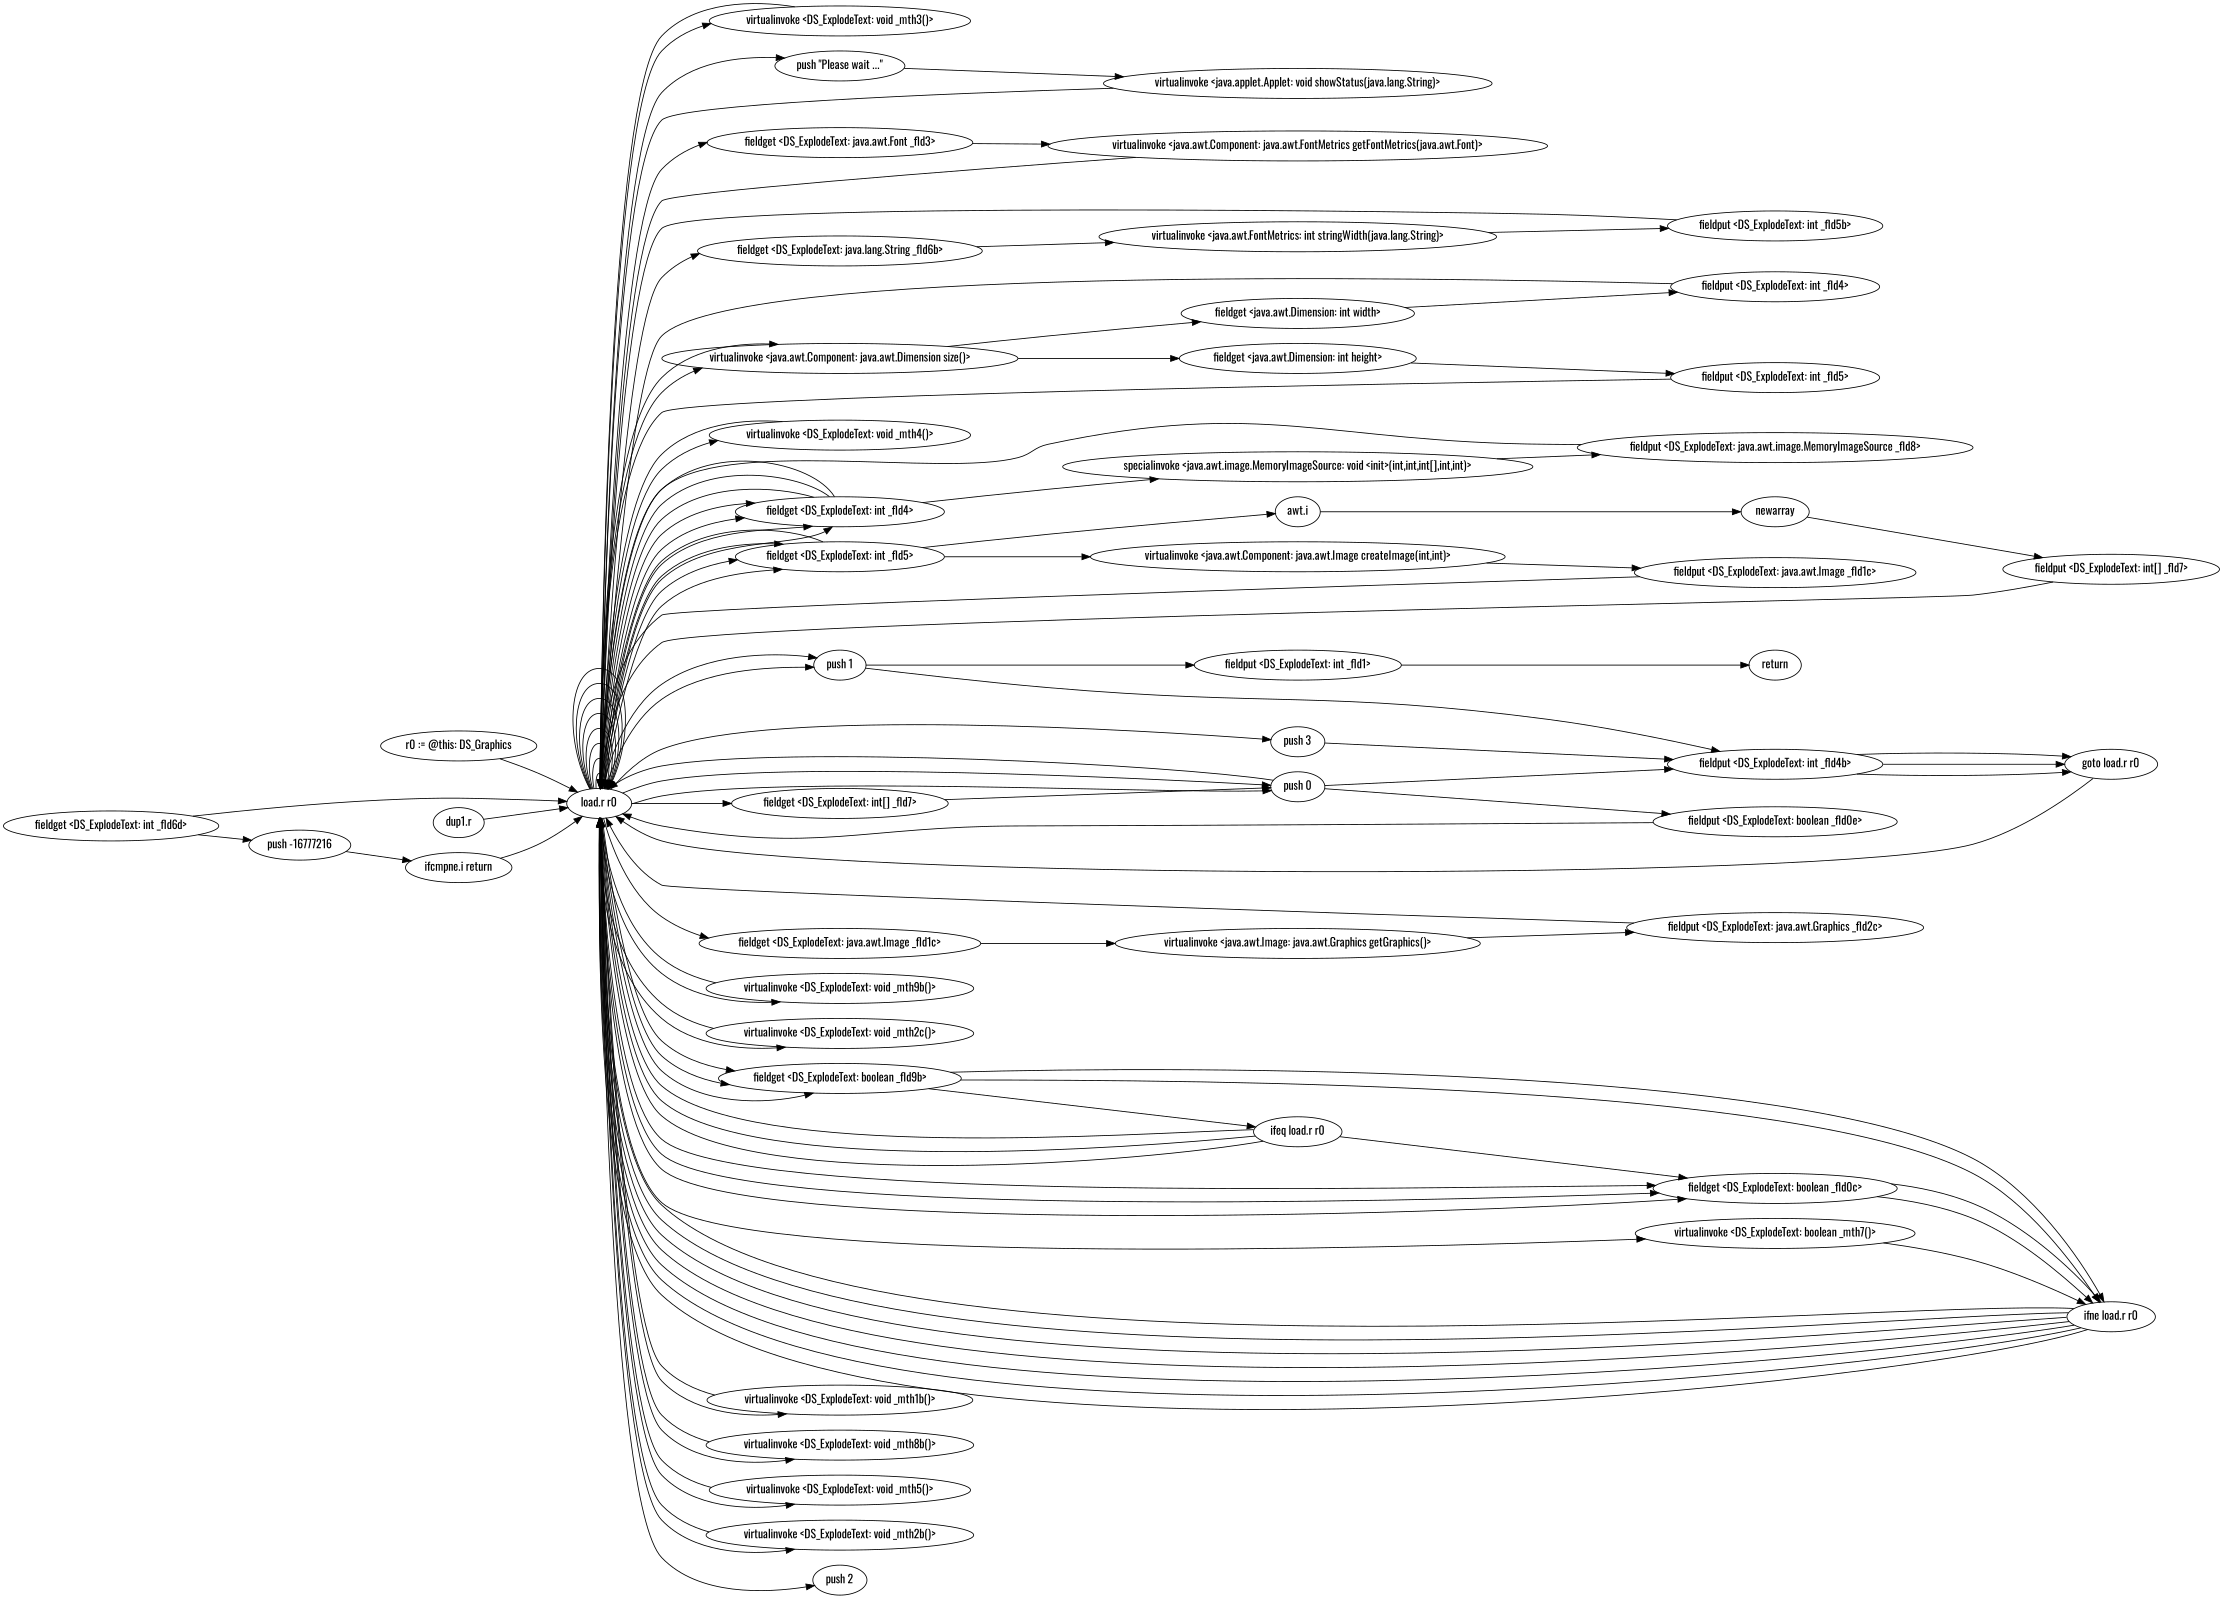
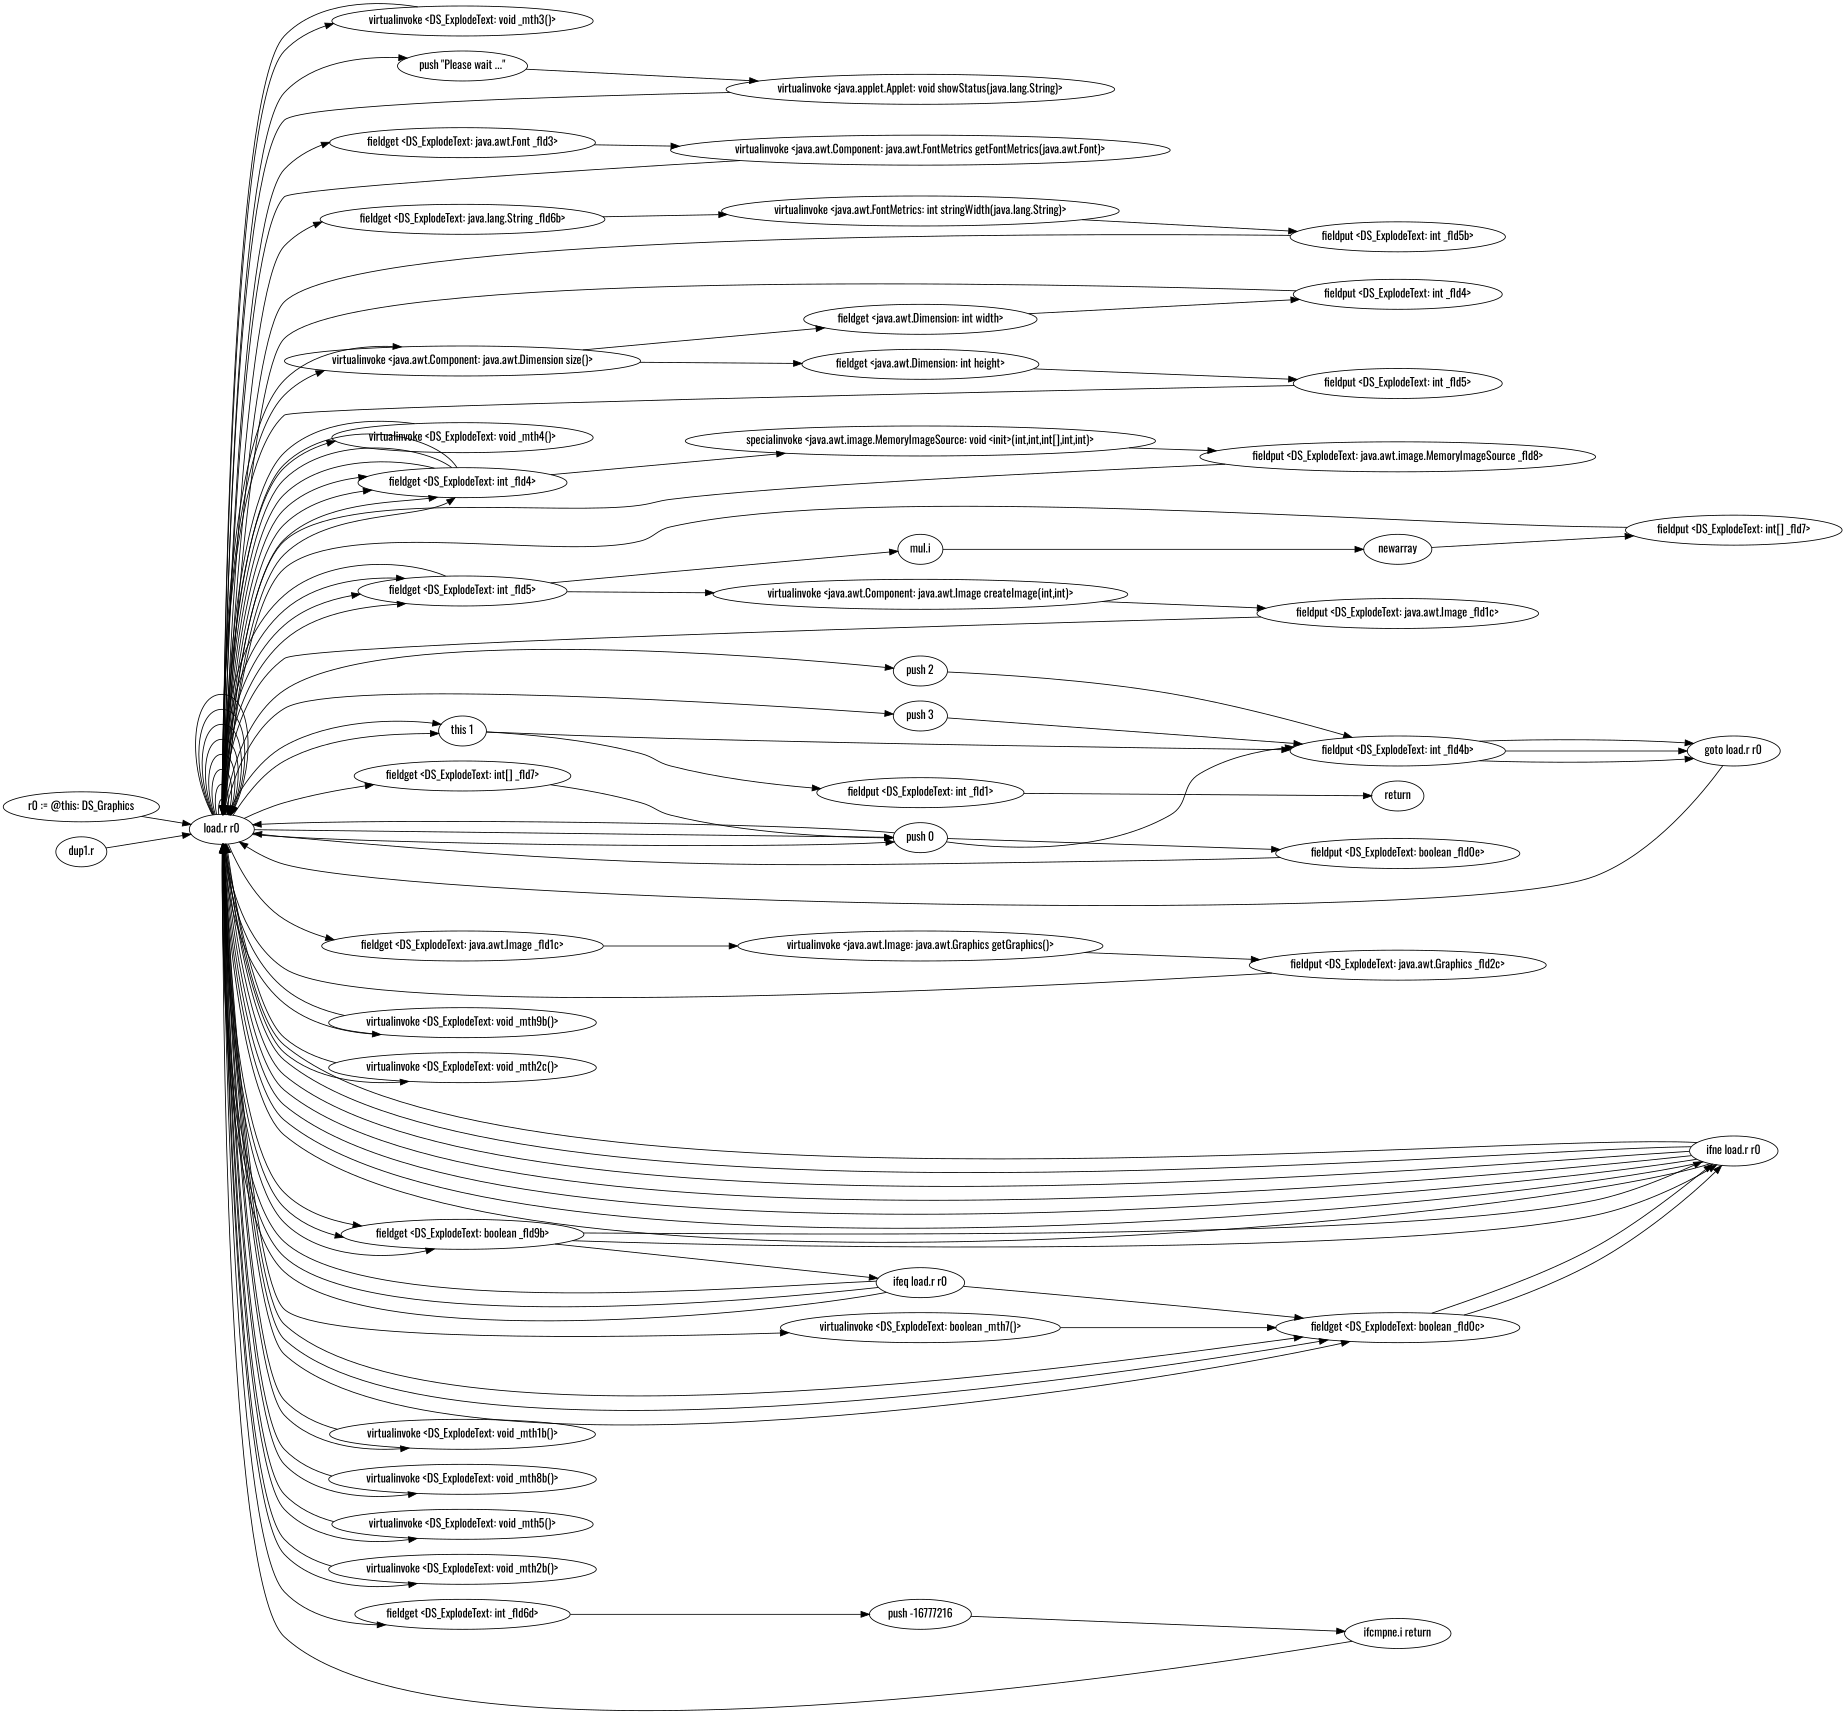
(1298, 512) -> (920, 549)
(840, 665) -> (463, 731)
none -> (1148, 690)
(375, 800) -> (252, 1463)
(1983, 1263) -> (1164, 1328)
